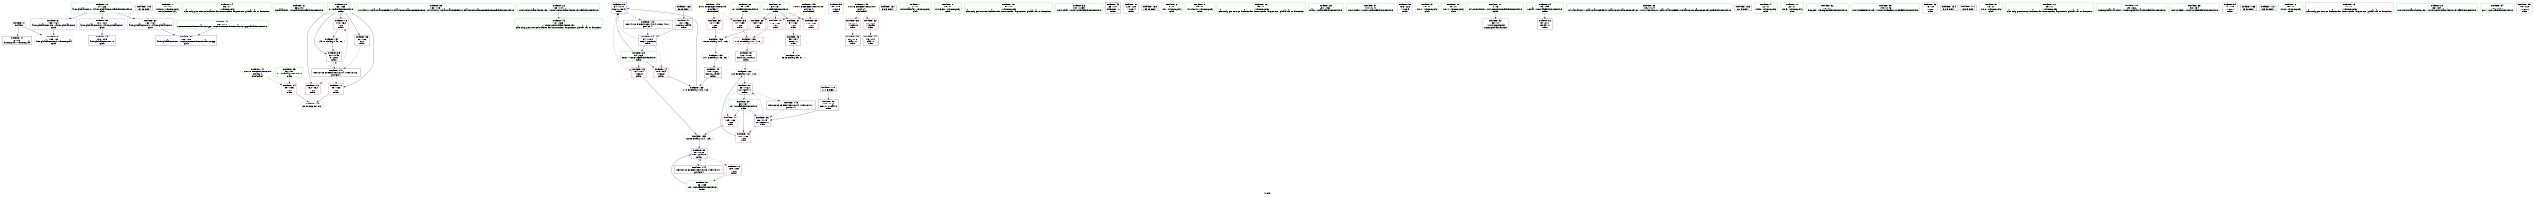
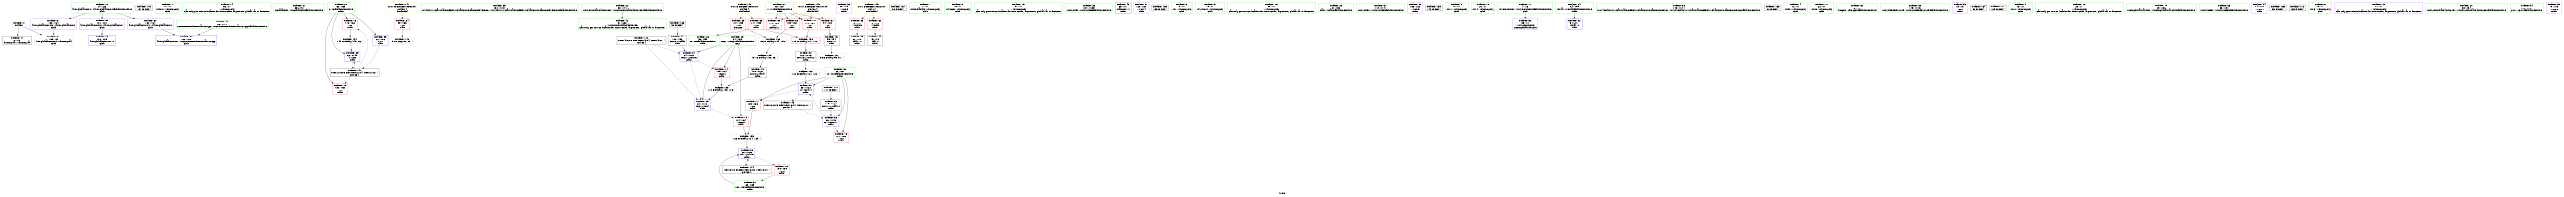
none -> (1434, 8)
(168, 11) -> (168, 11)
(743, 15) -> (734, 33)
(633, 16) -> (671, 72)
(715, 28) -> (738, 28)
(811, 28) -> (774, 28)
(644, 48) -> (709, 48)
(639, 60) -> (738, 44)
(289, 73) -> none
(336, 89) -> none
(744, 96) -> (822, 81)
(723, 108) -> none
